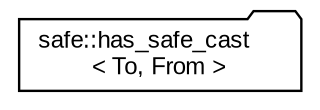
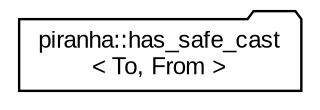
(160, 55) -> (160, 55)
